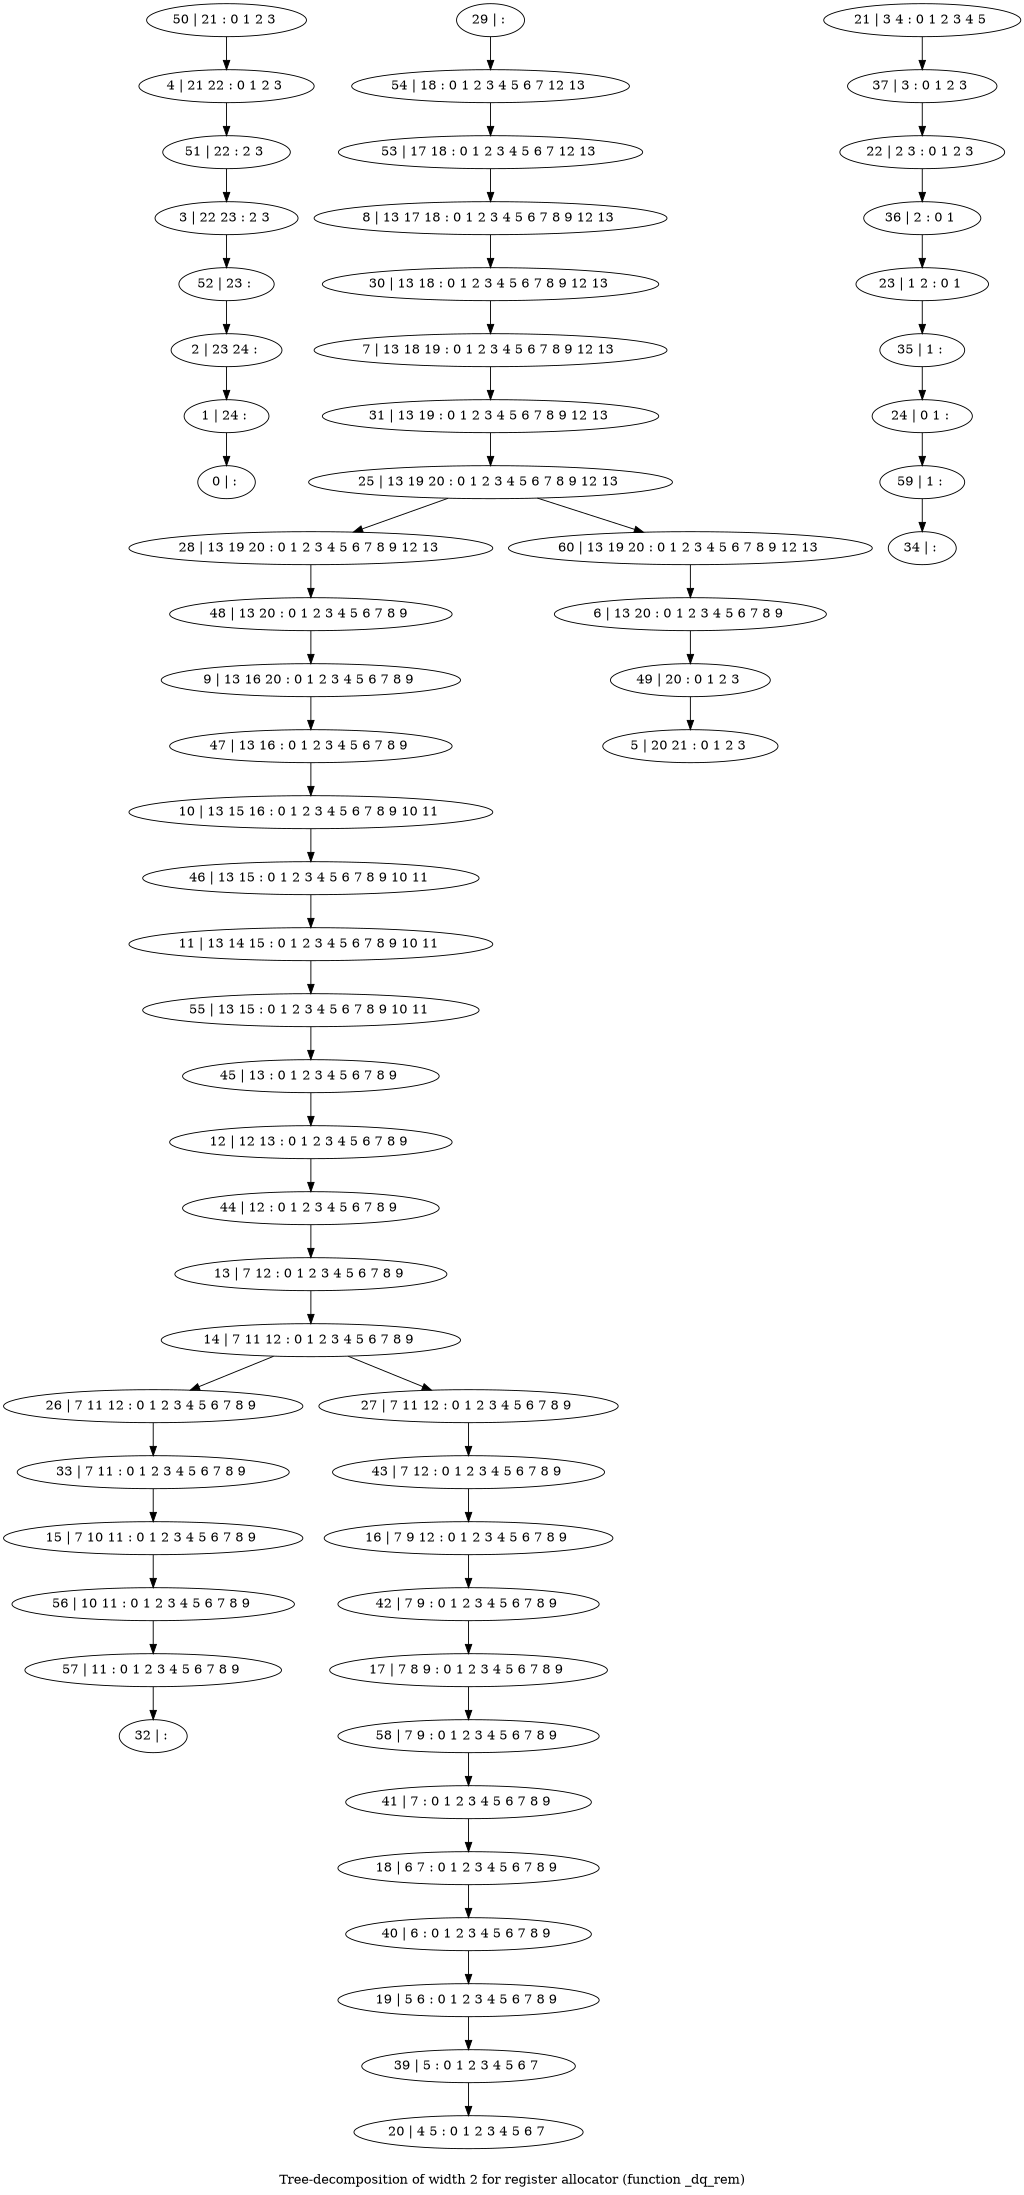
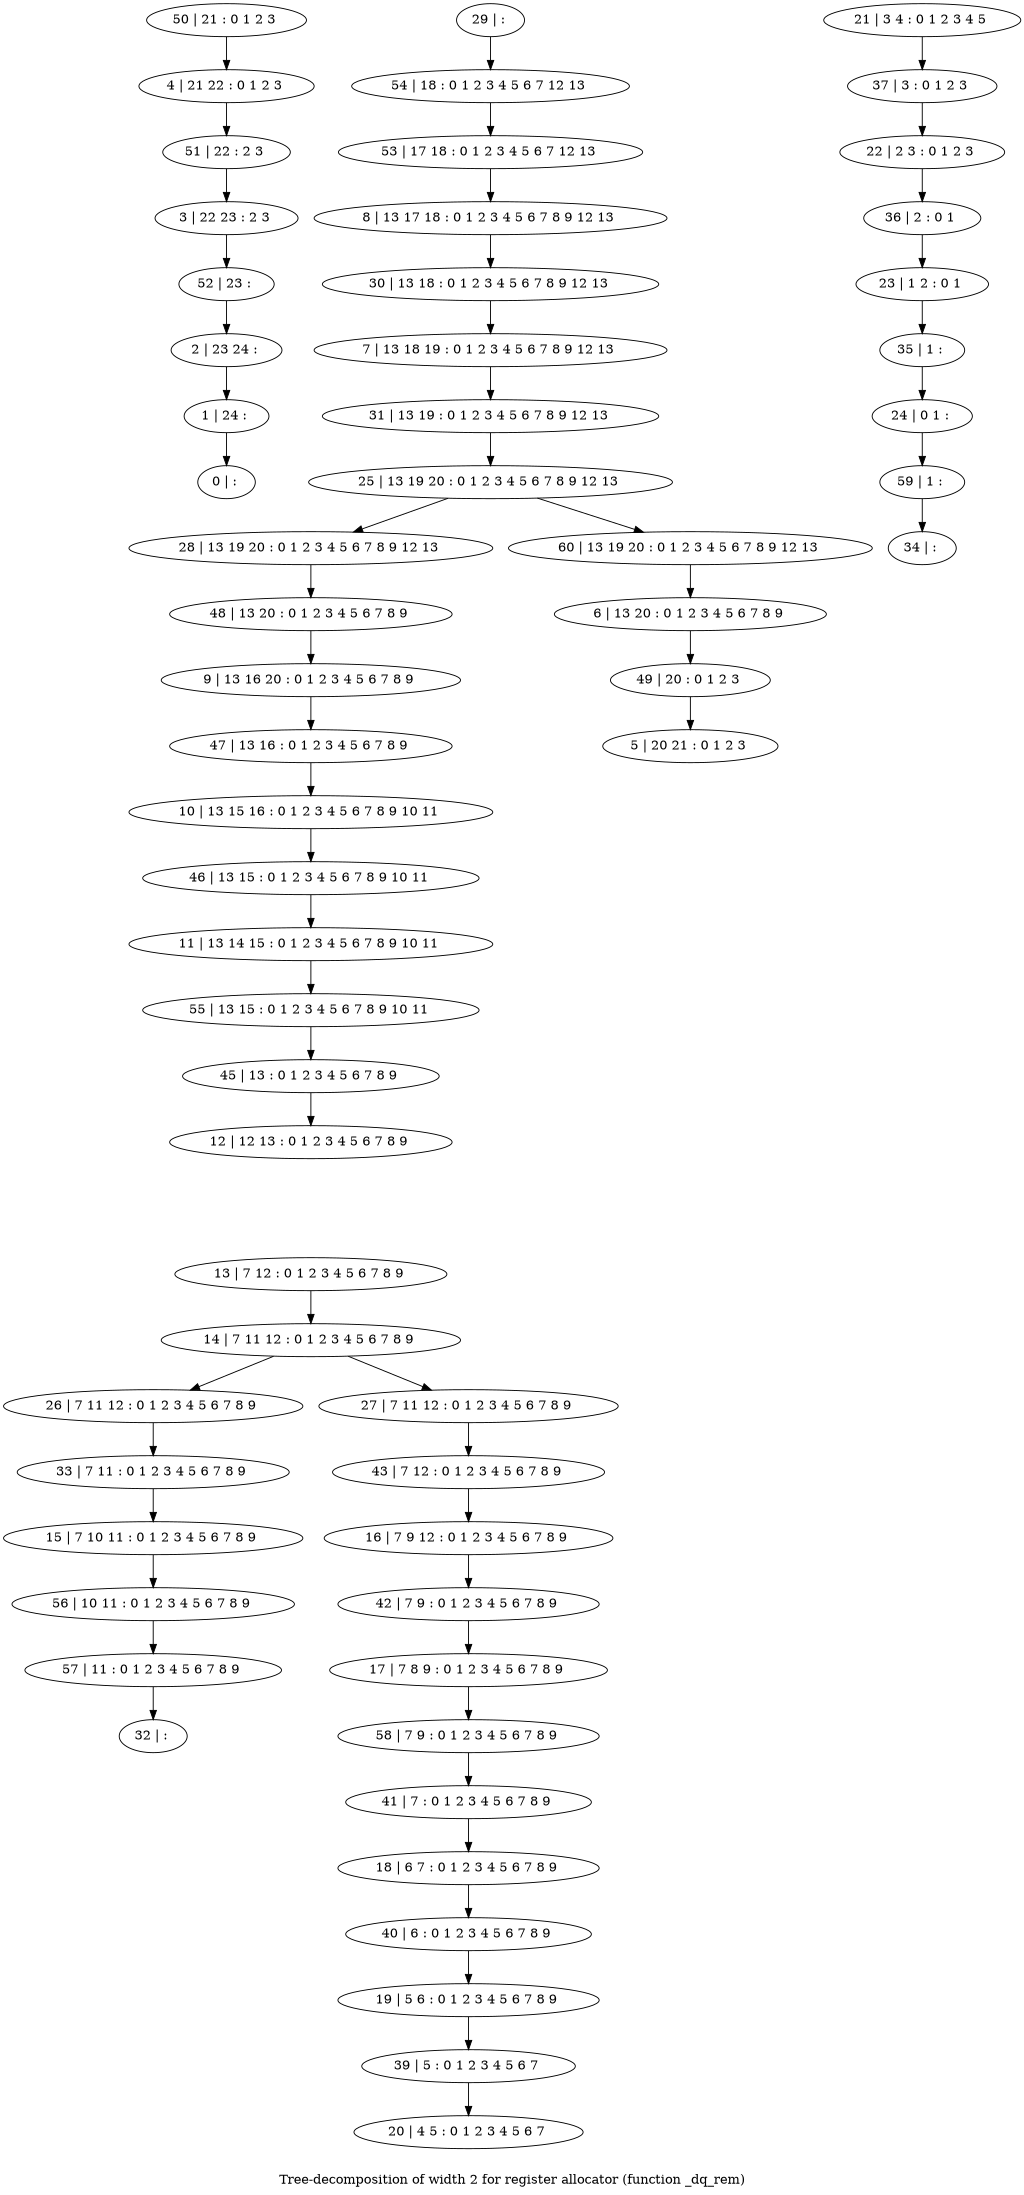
(311, 1208) -> none
